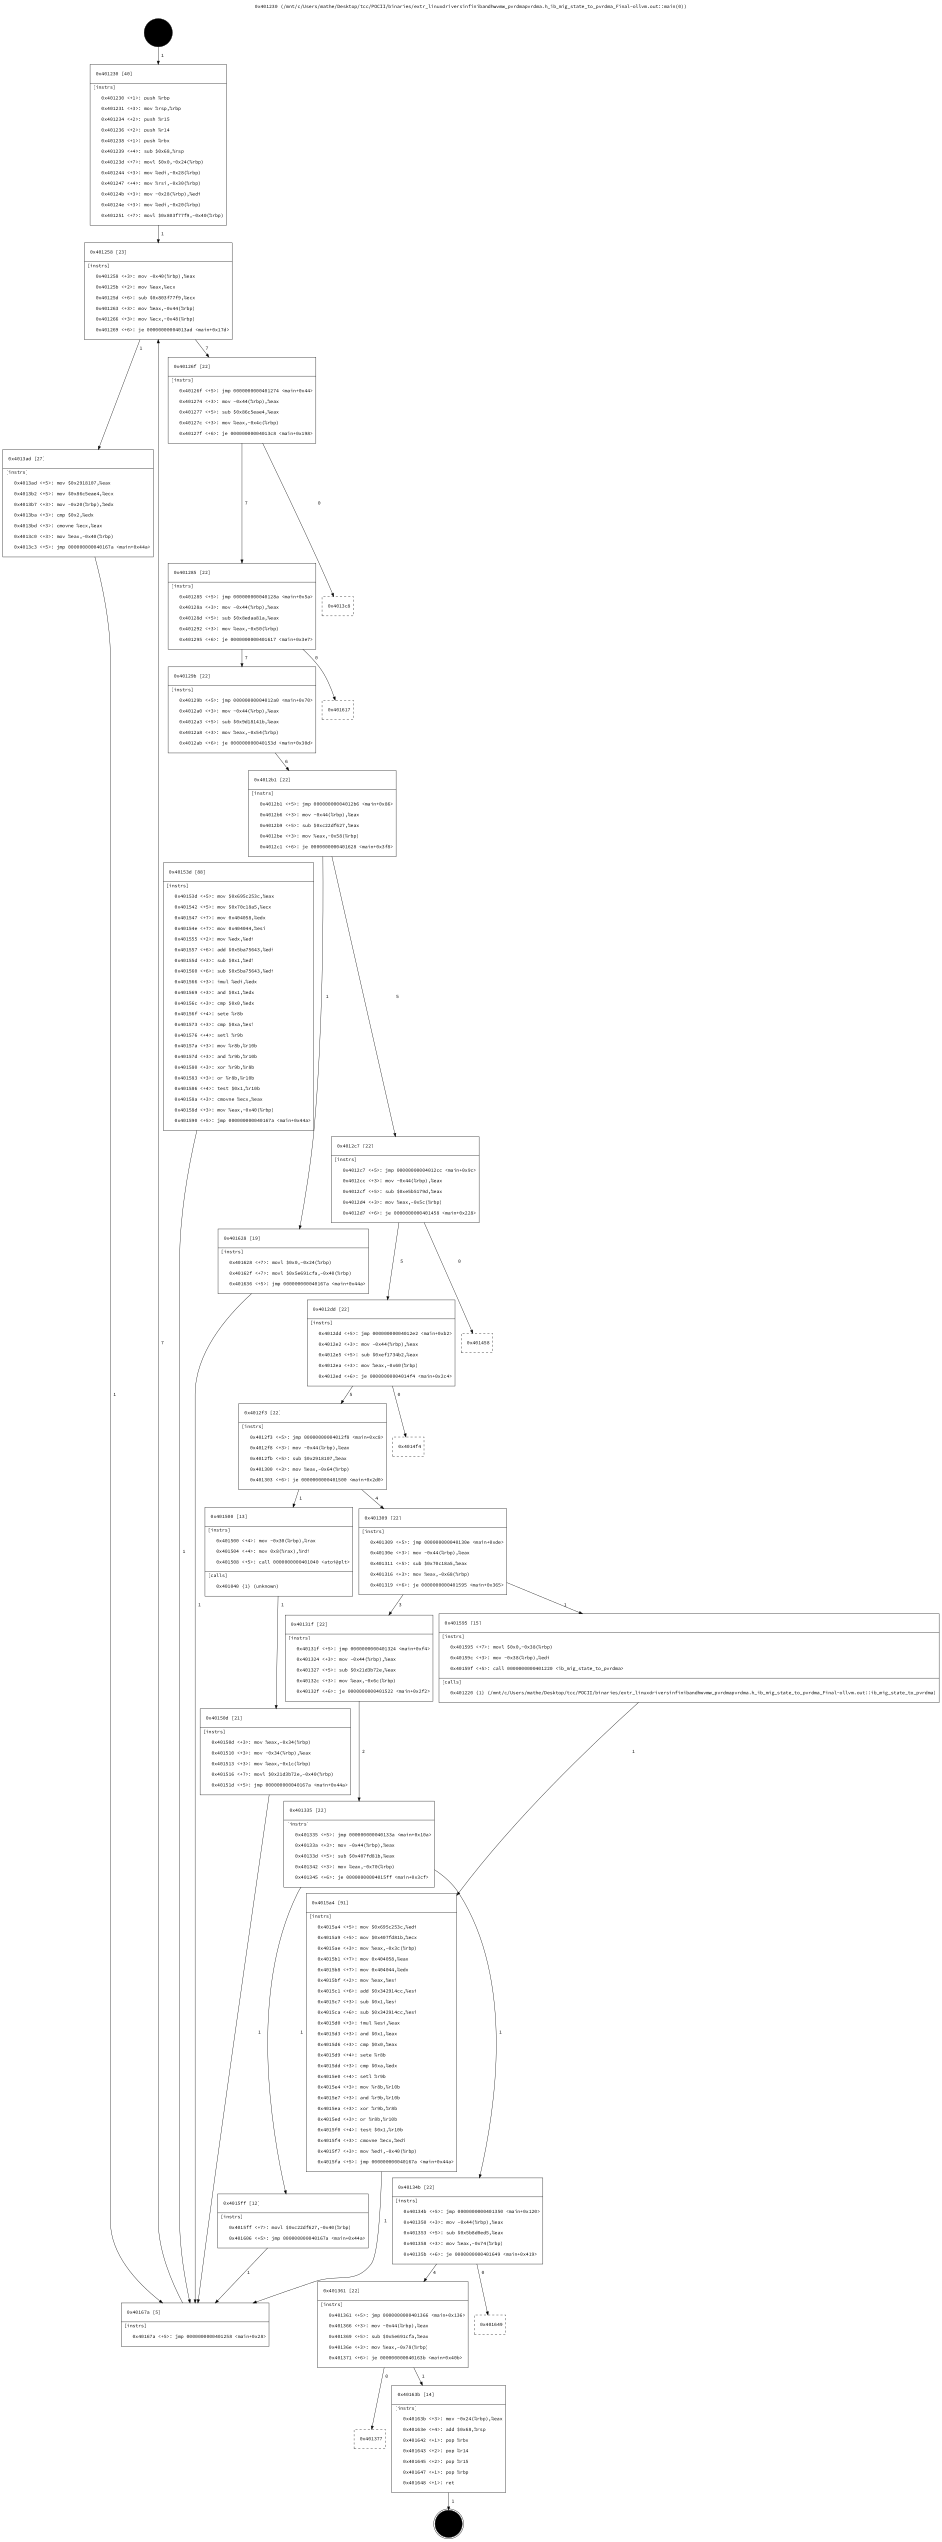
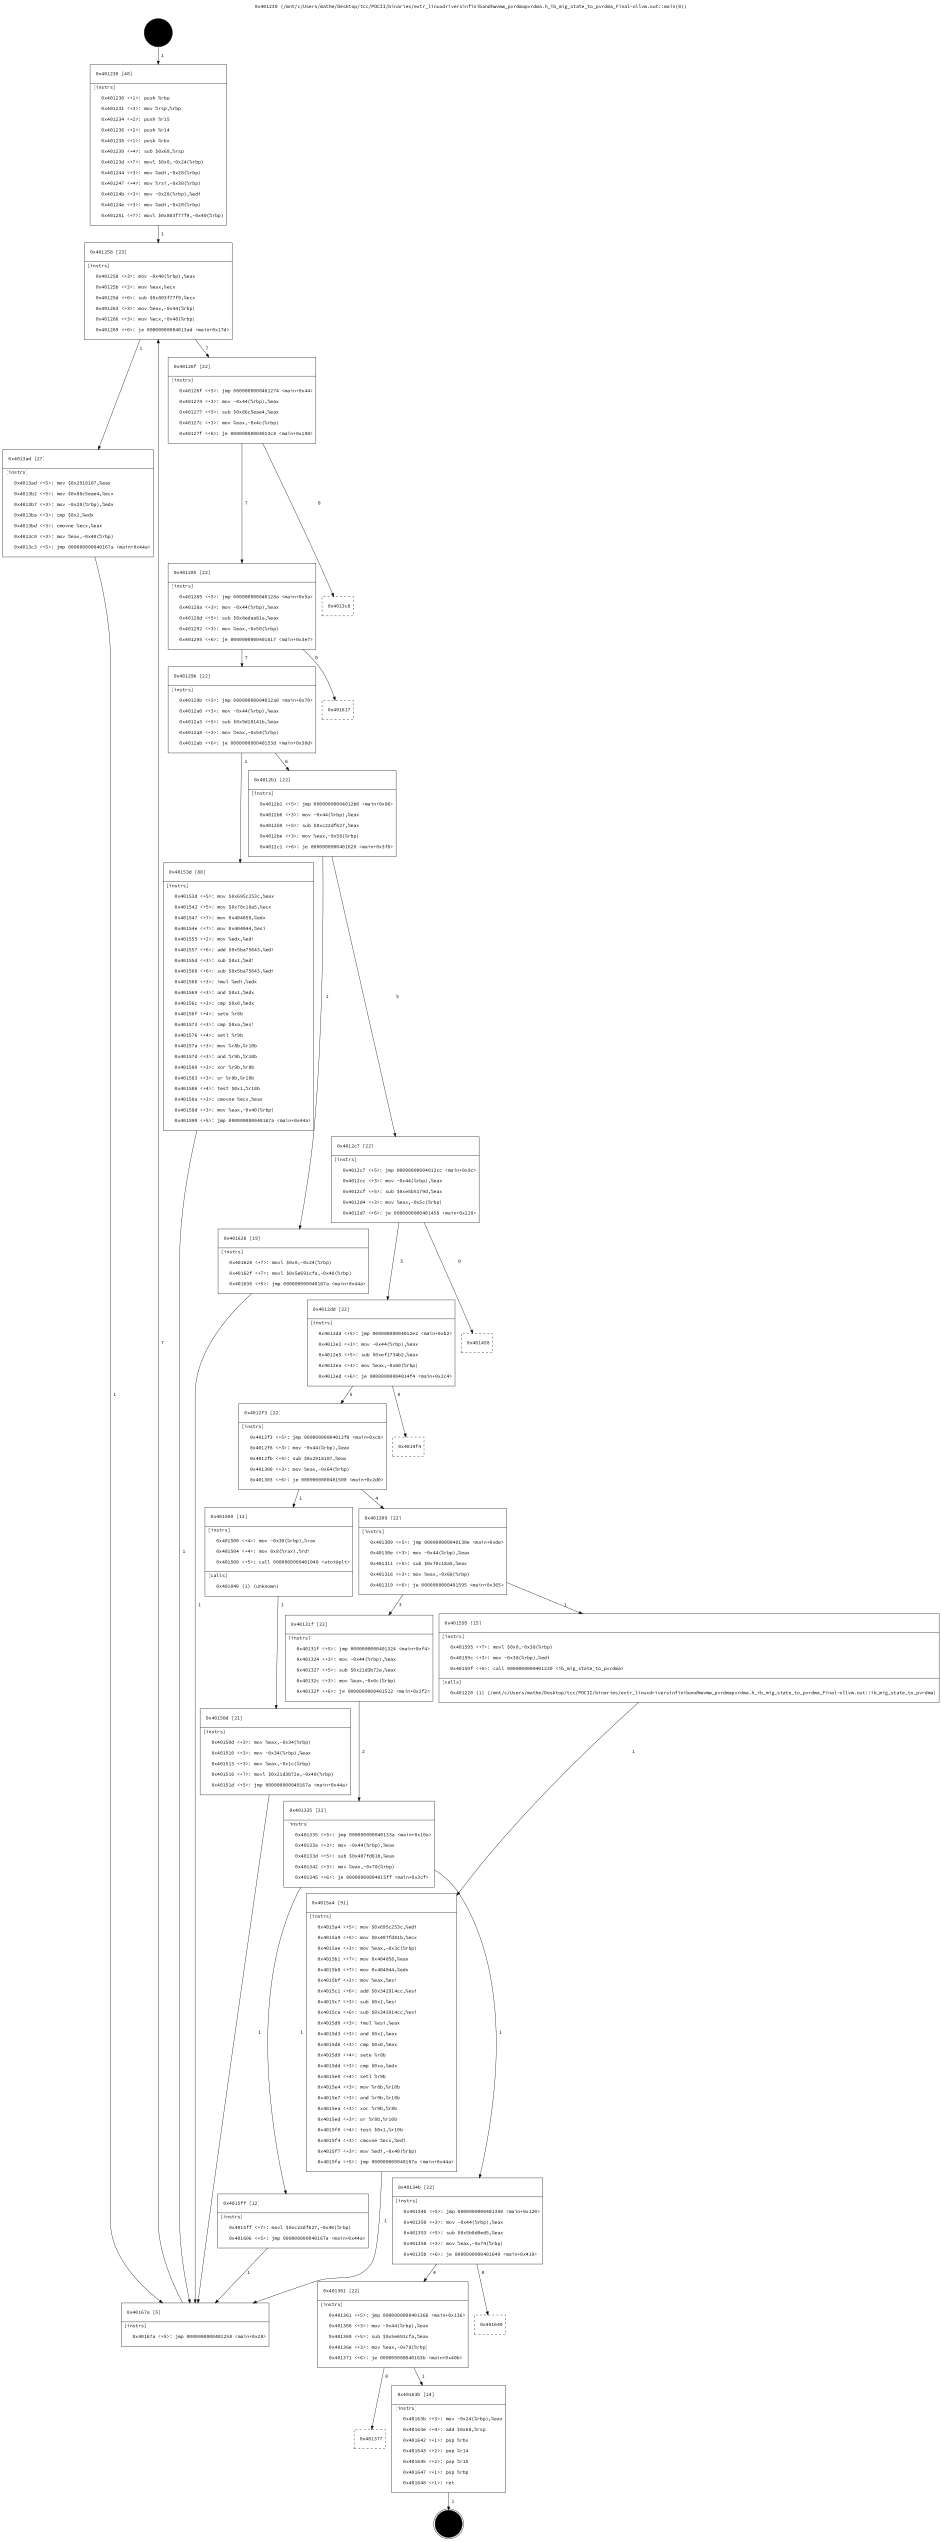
none -> (241, 806)
